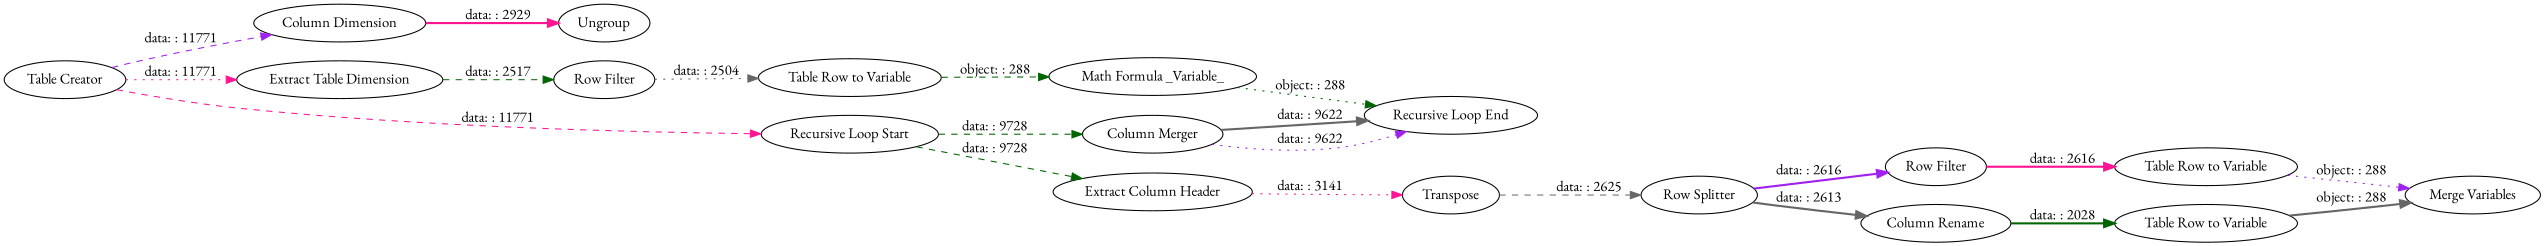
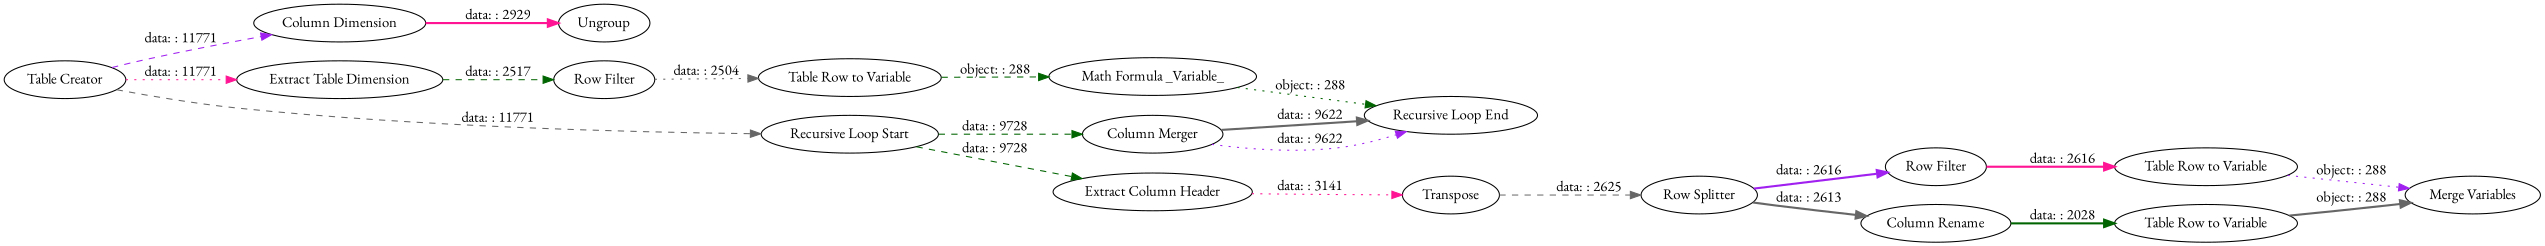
(432, 123) -> (432, 123)
